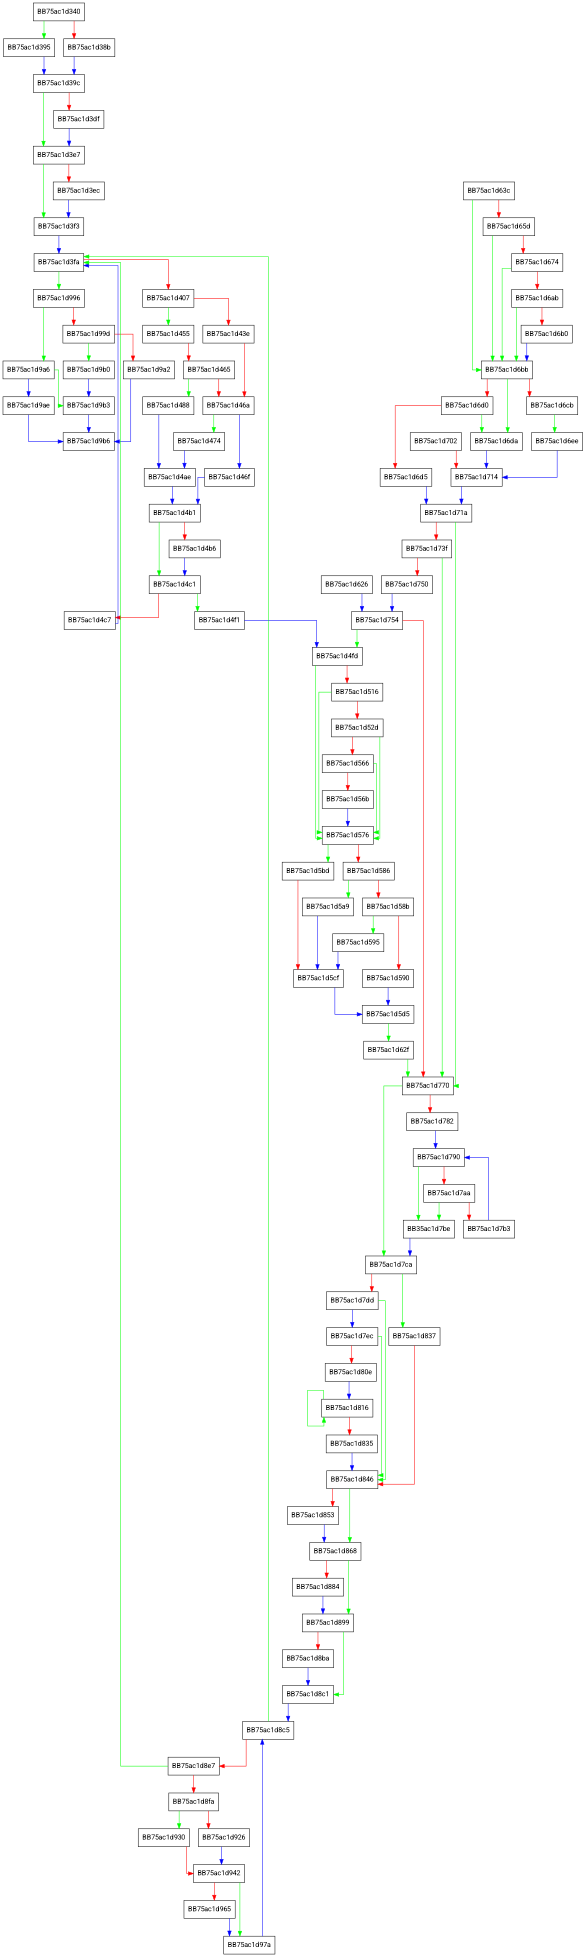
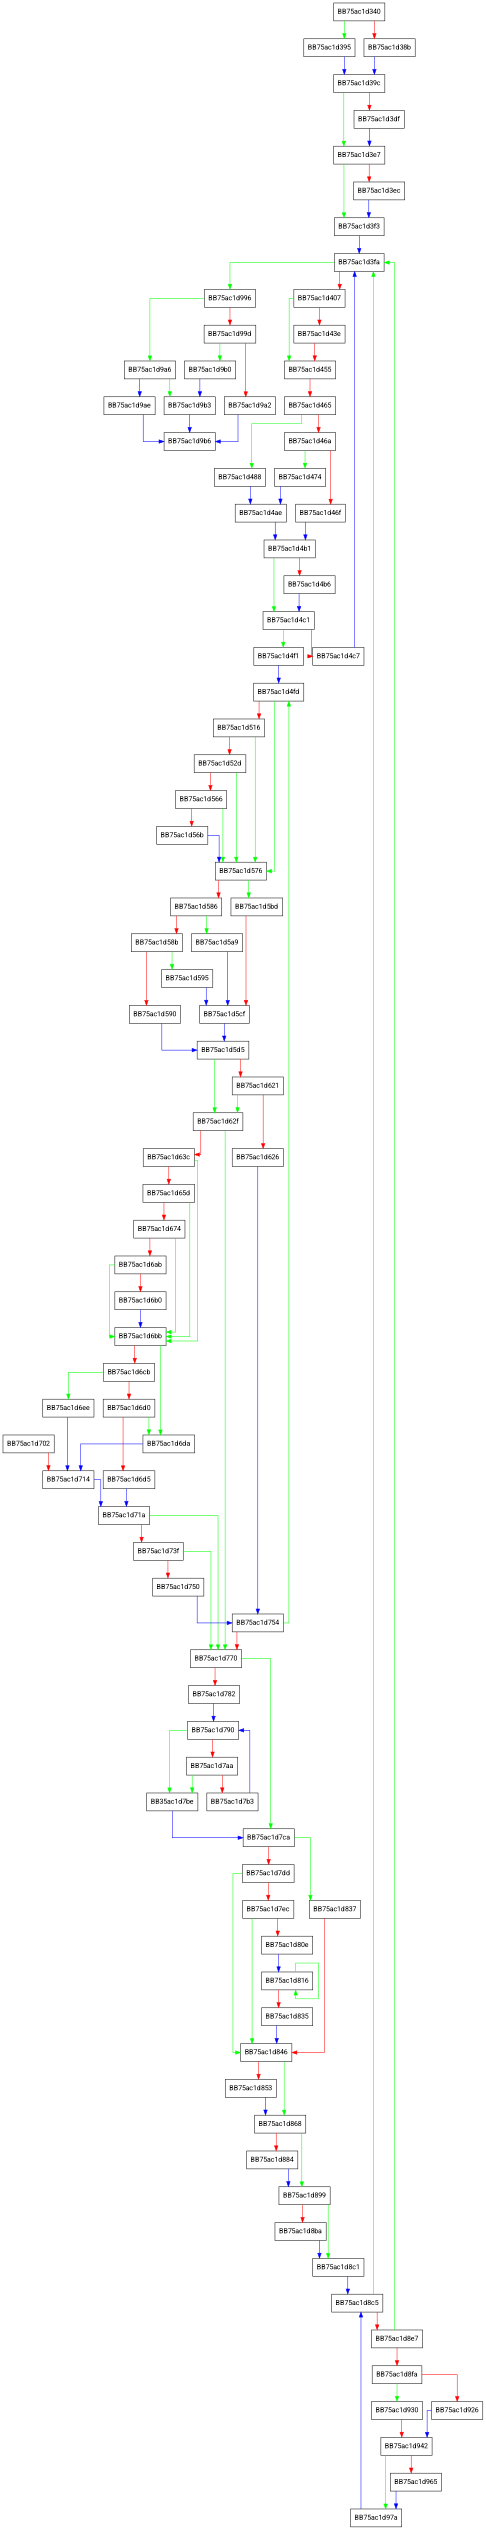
(244, 367) -> (315, 349)
(487, 385) -> (129, 1388)
(239, 439) -> (331, 475)
none -> (258, 1086)
none -> (201, 1143)
(352, 1316) -> (268, 1889)
